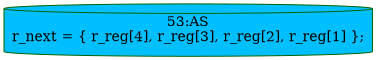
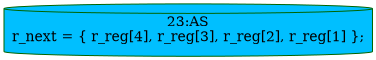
(188, 30) -> (188, 30)
